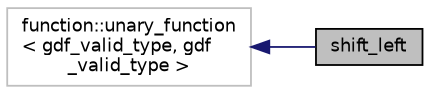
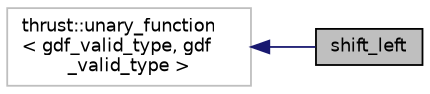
(129, 47) -> (129, 47)
